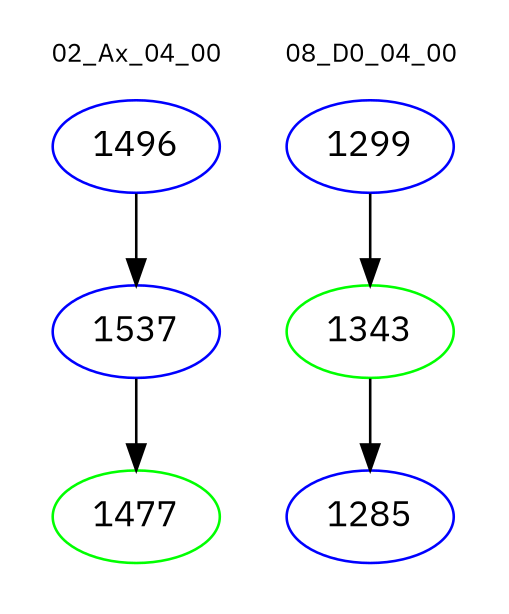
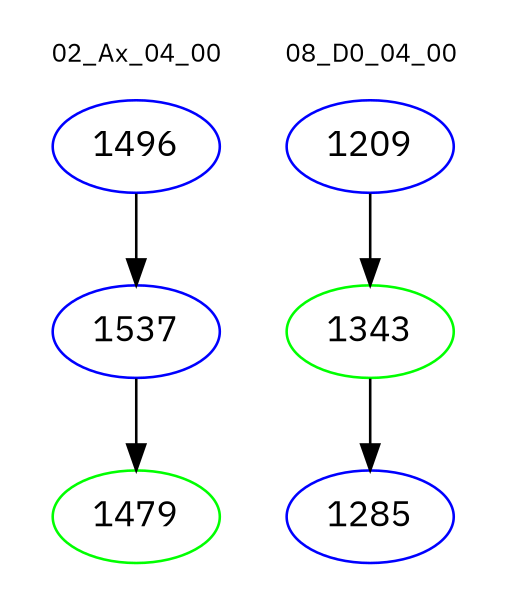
(370, 147) -> (370, 147)
(136, 517) -> (136, 517)
